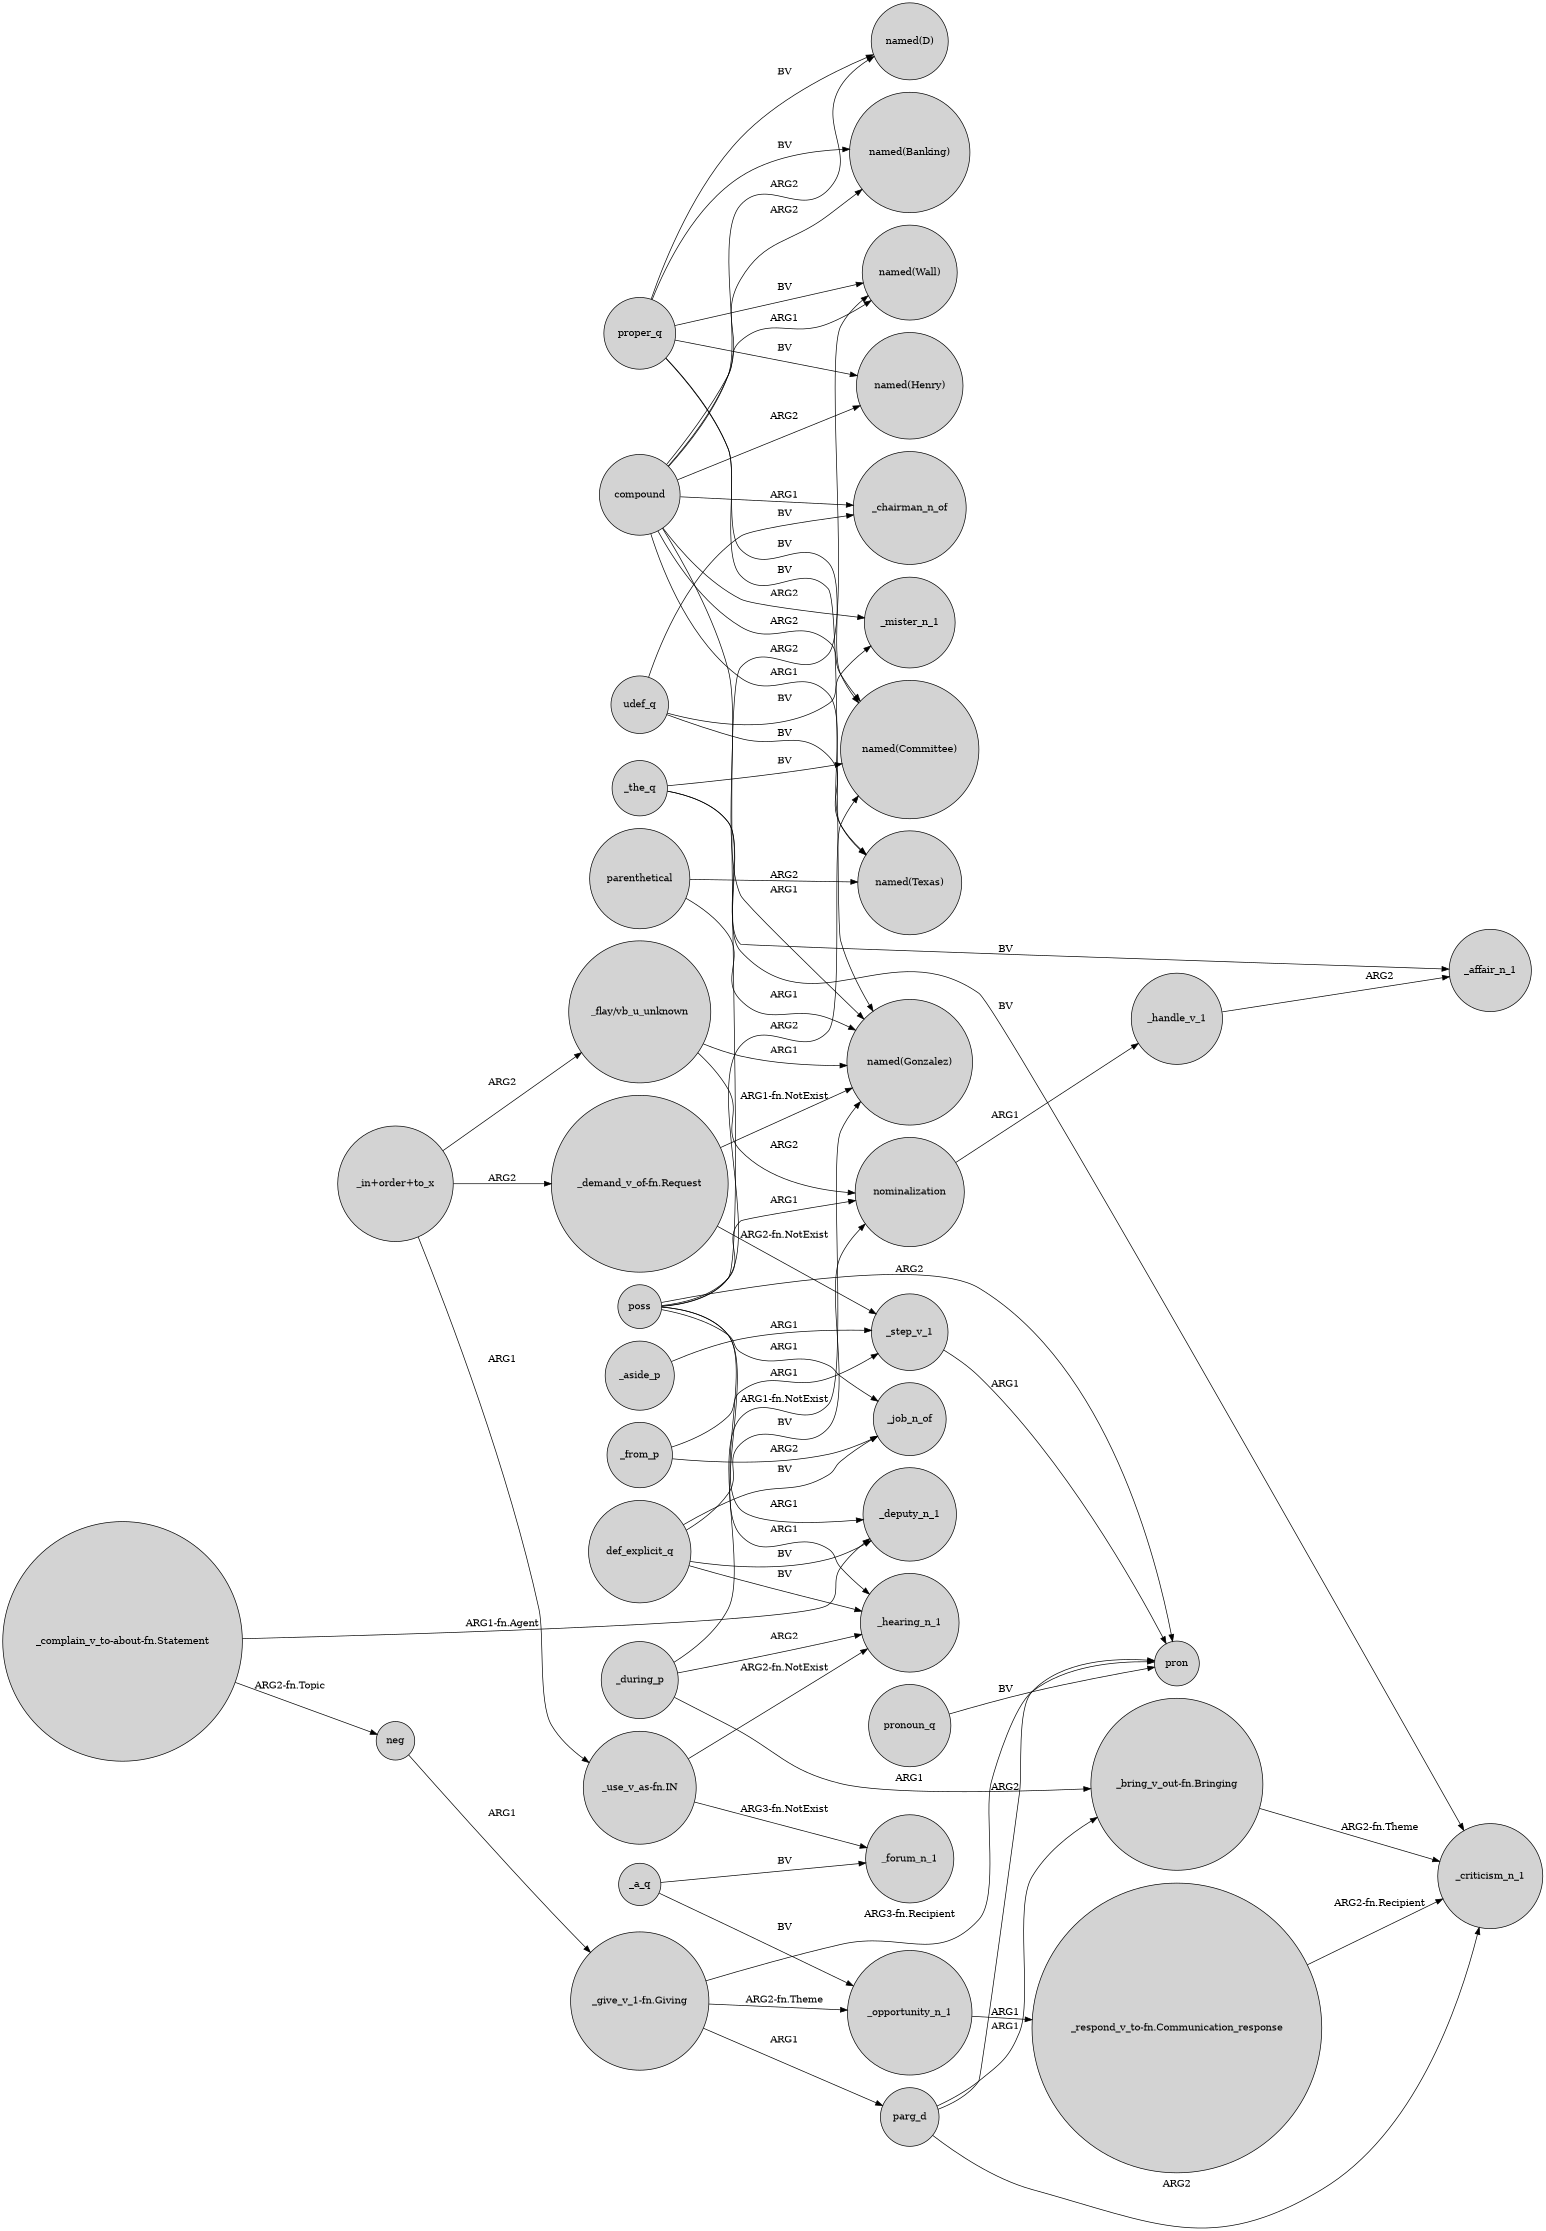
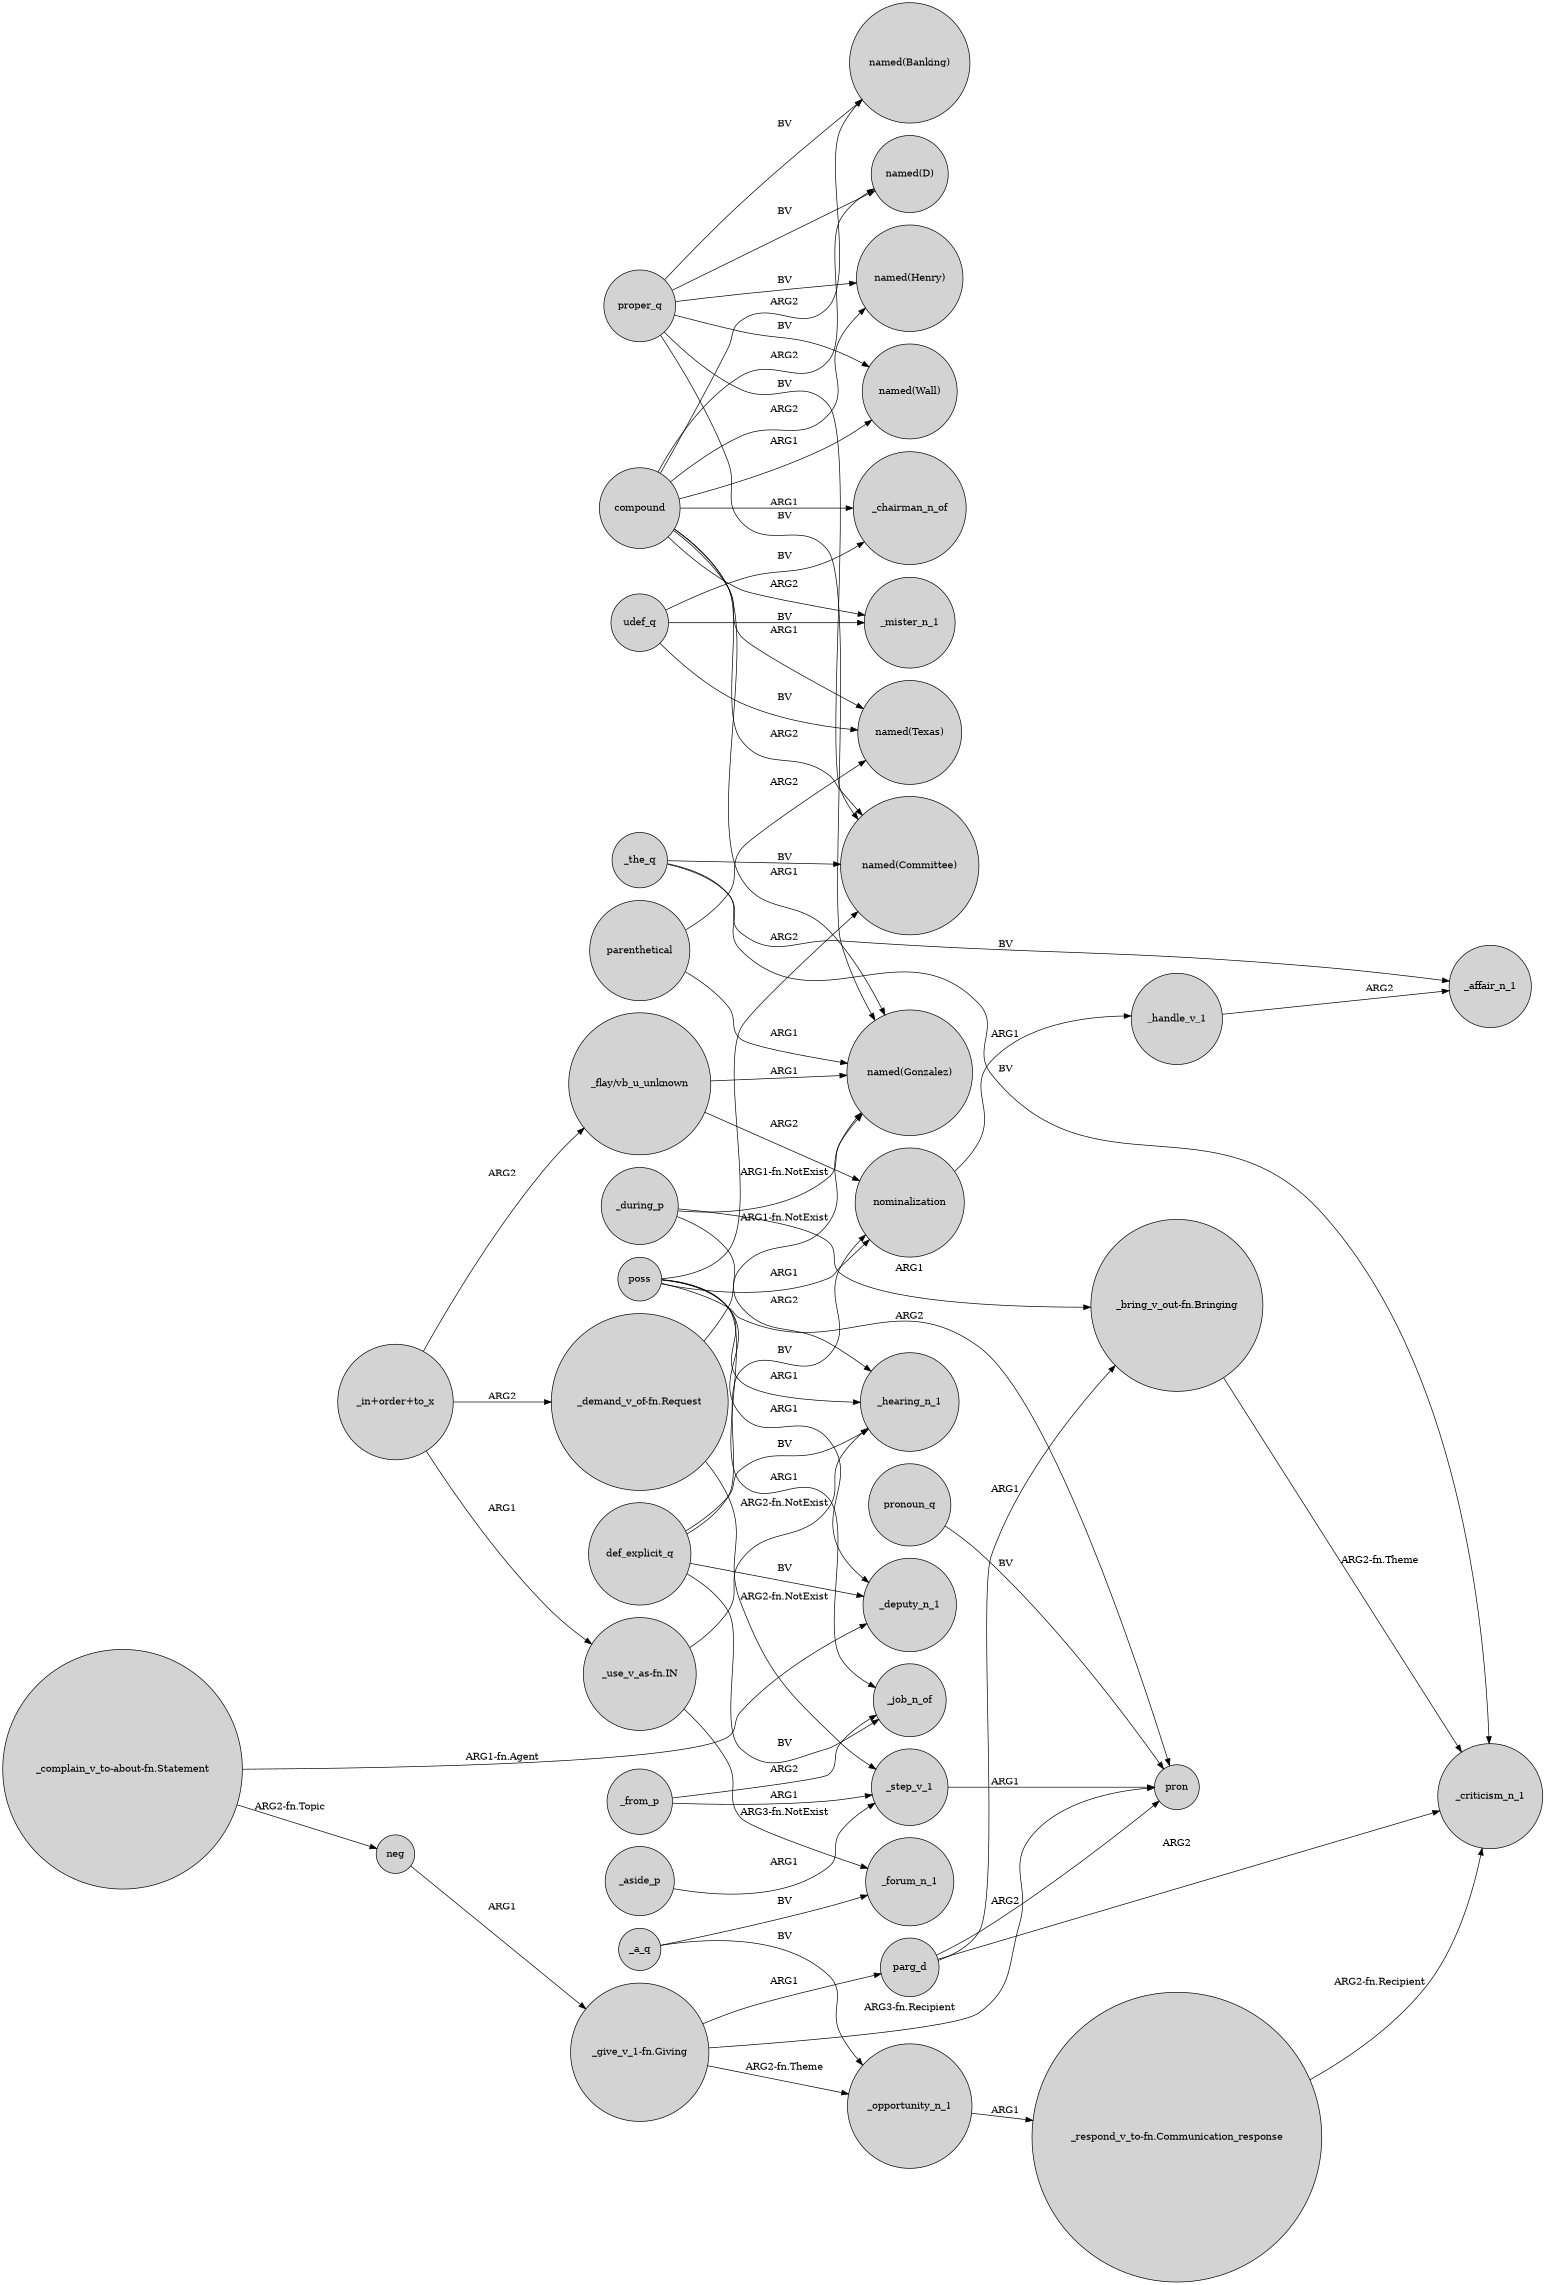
(741, 667) -> none
